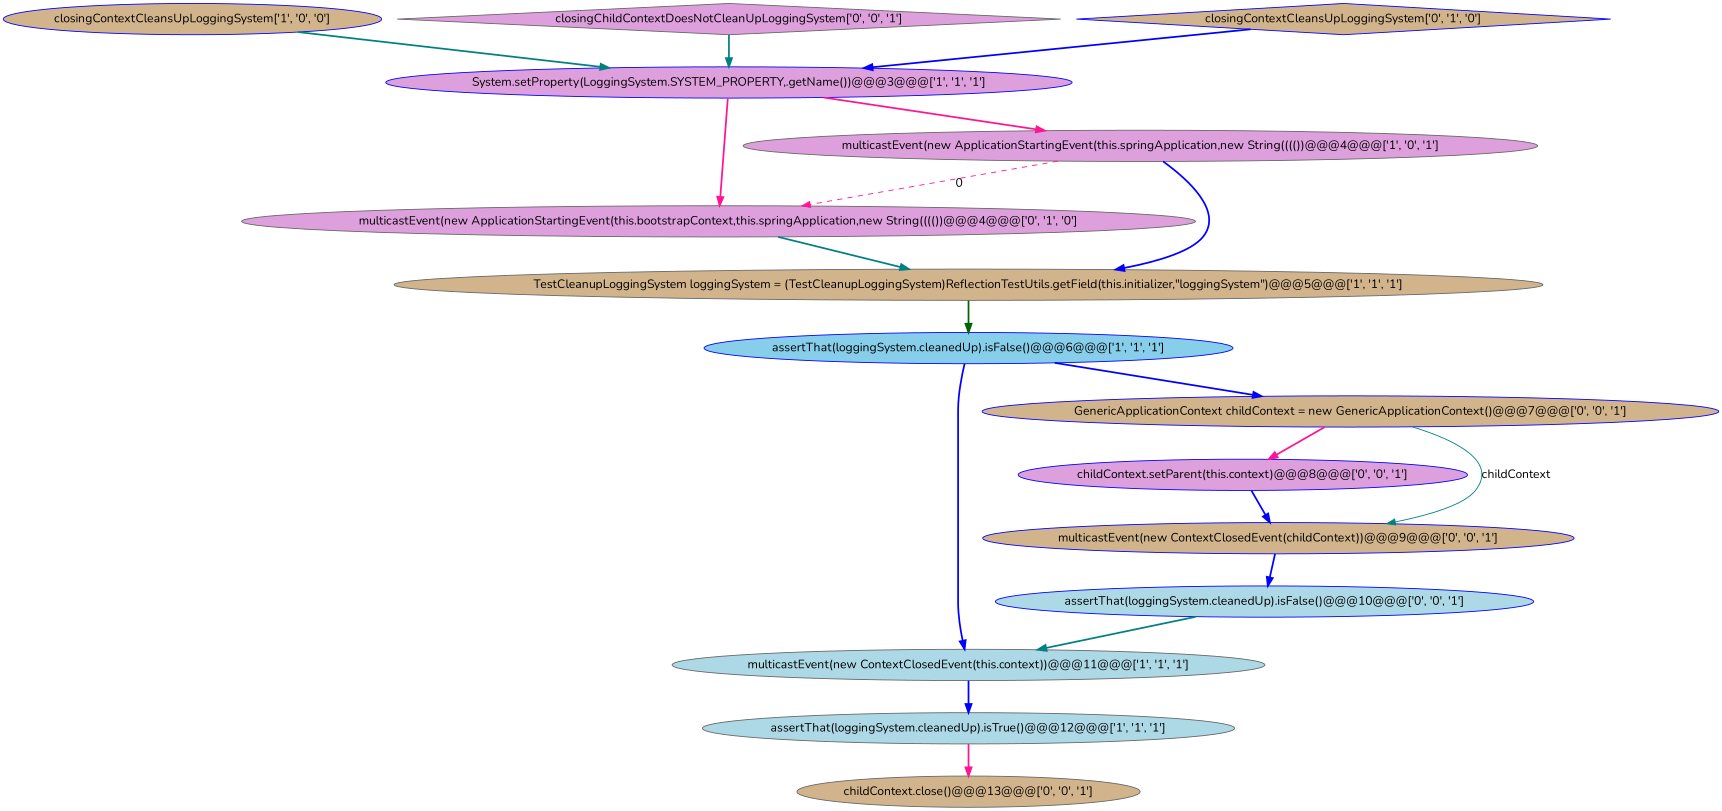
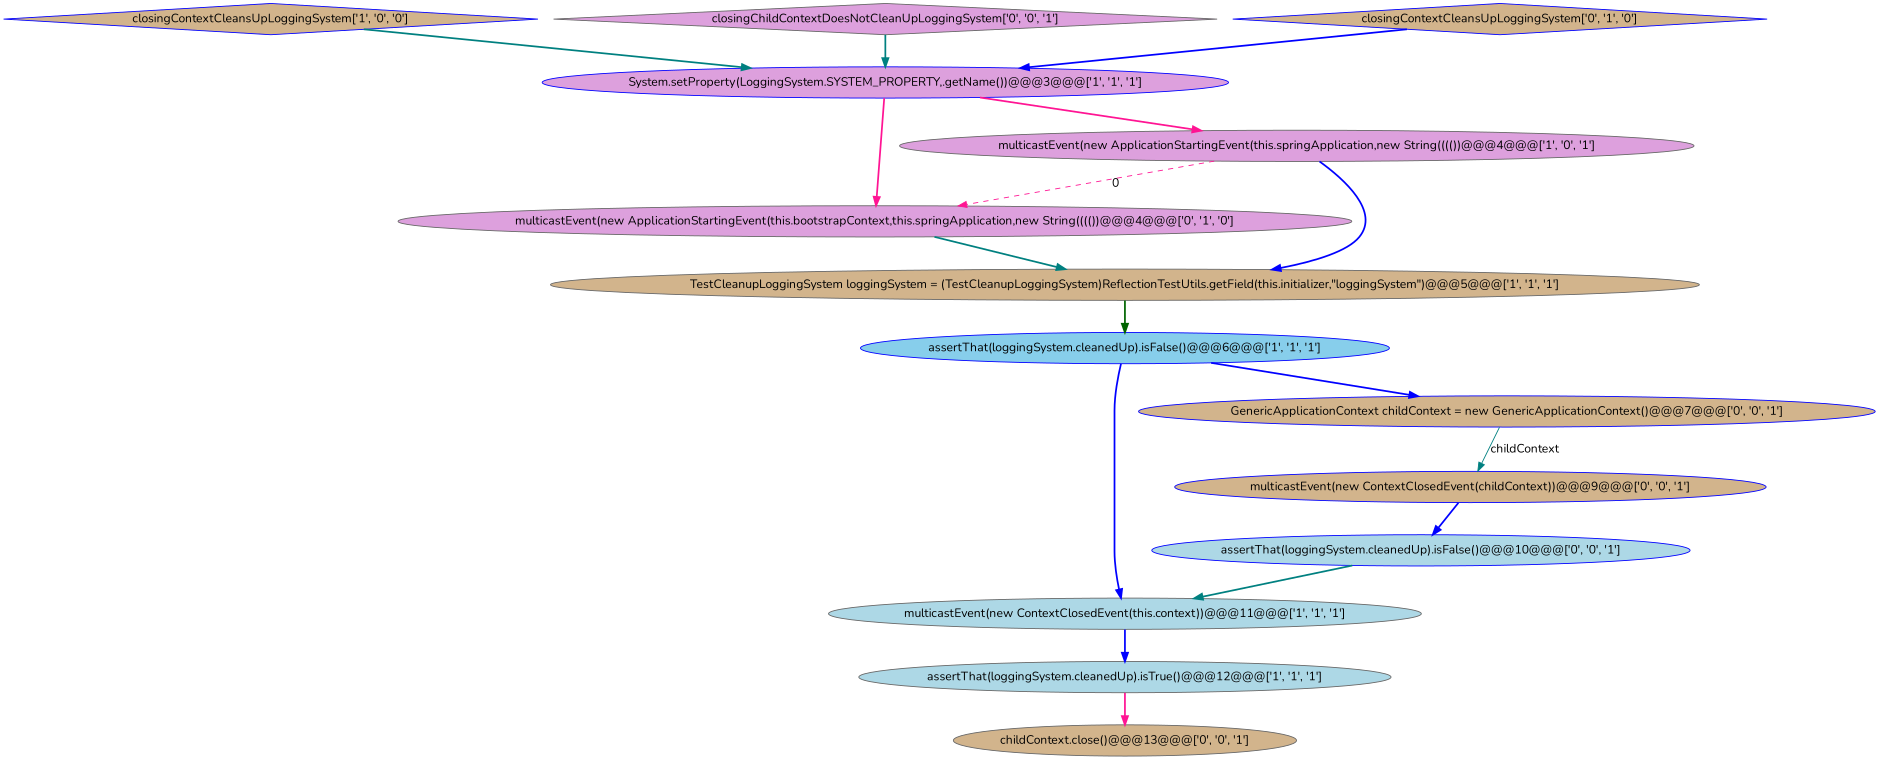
(192, 19) -> (271, 19)
(1243, 475) -> none
